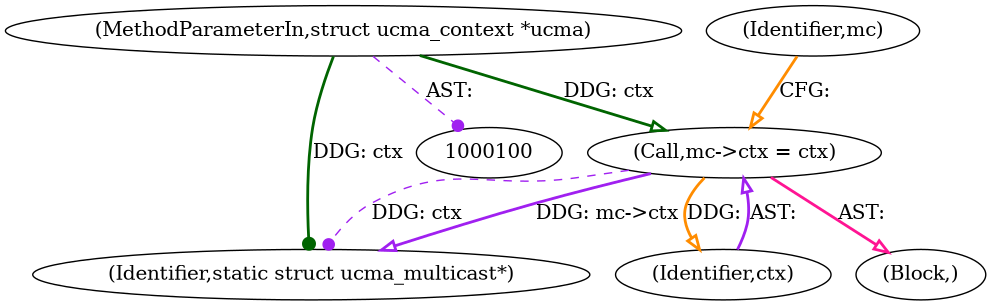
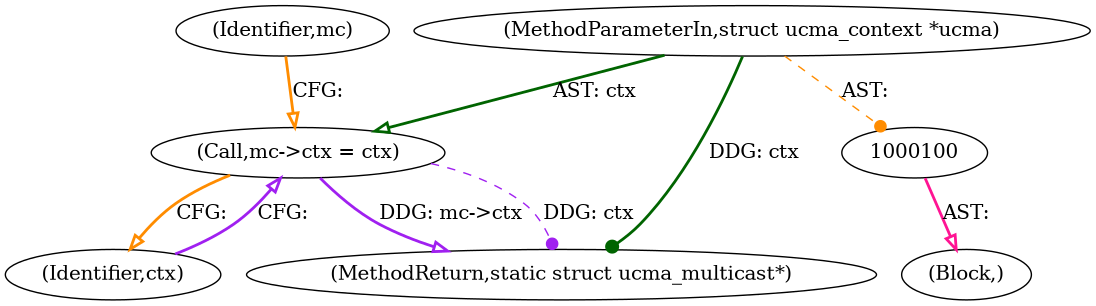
(413, 89) -> (830, 89)
(609, 92) -> (595, 92)
(824, 211) -> (938, 207)
(717, 214) -> (205, 214)
(777, 214) -> (286, 214)
(311, 275) -> (562, 275)
